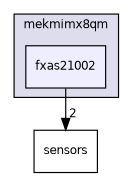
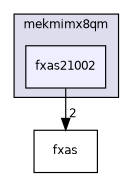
(66, 151) -> (66, 151)
